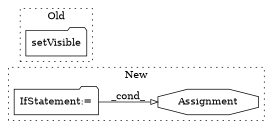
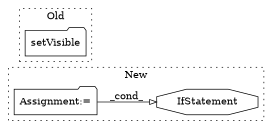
(56, 102) -> (56, 102)
(208, 102) -> (207, 102)
